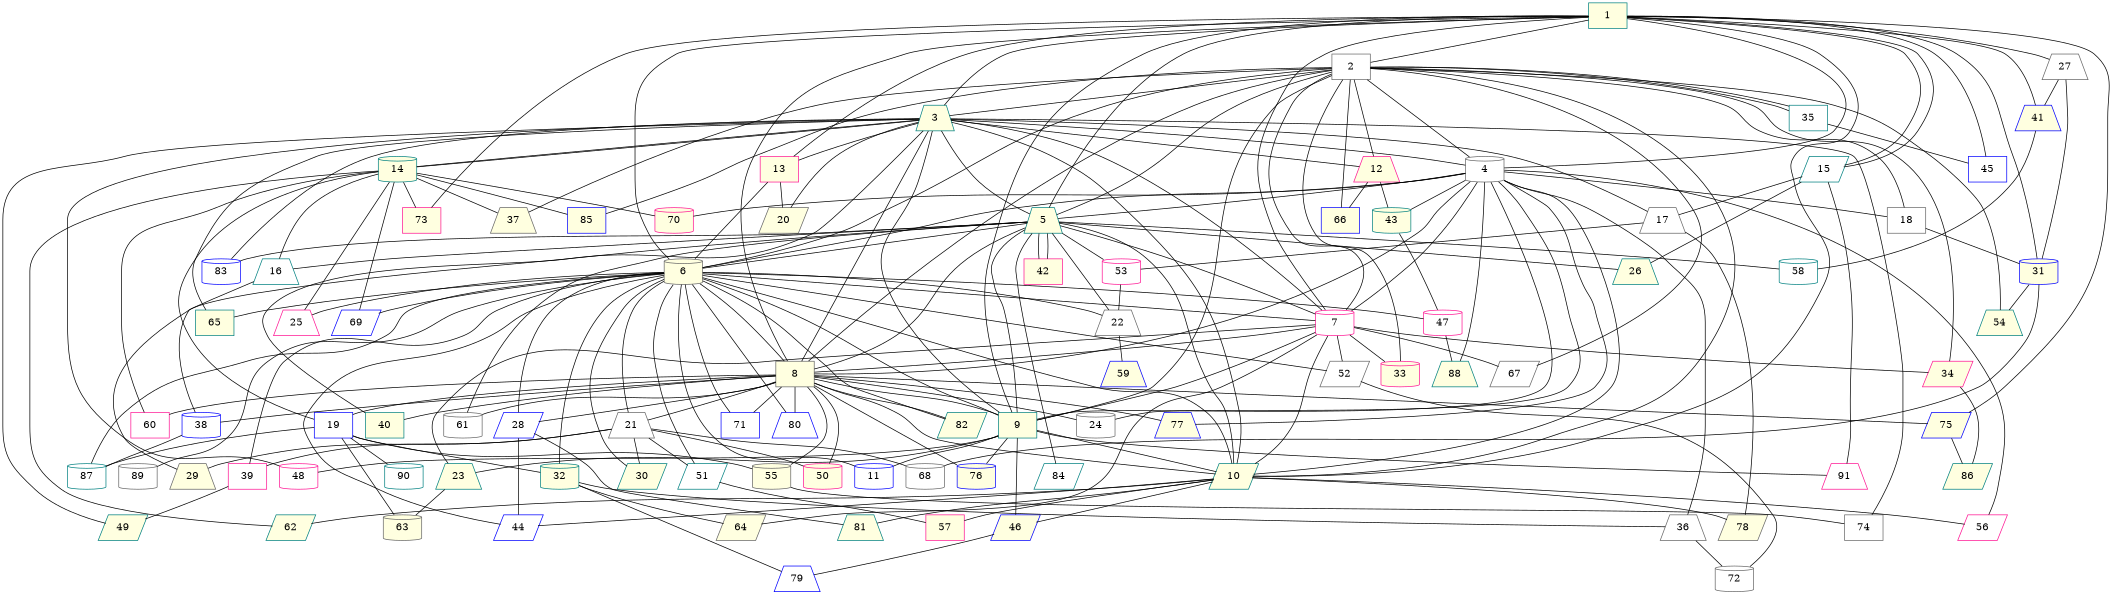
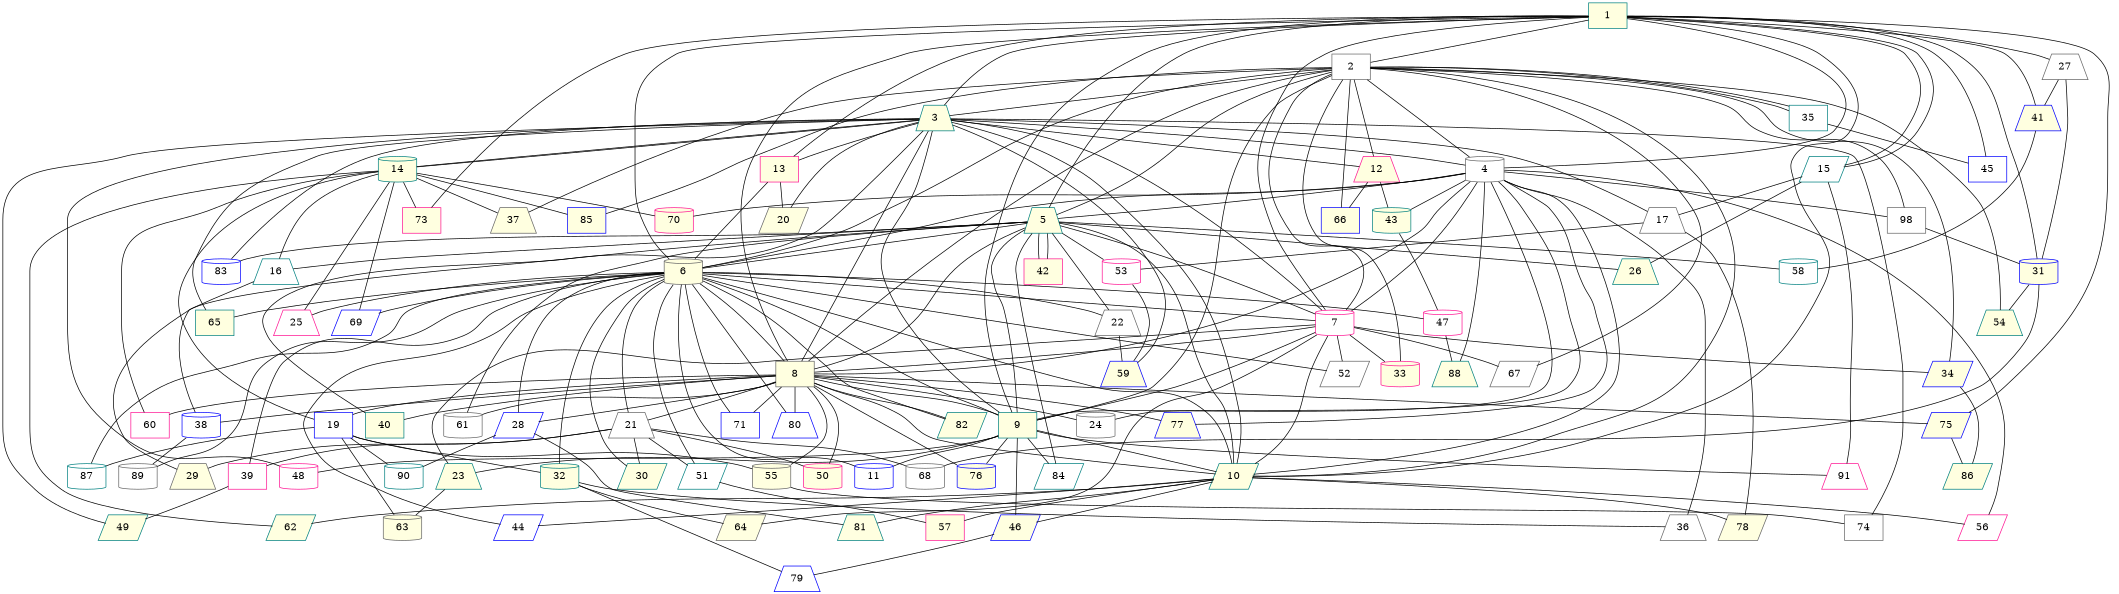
(978, 181) -> (1099, 208)
(1906, 220) -> (1906, 220)
(1120, 297) -> (1149, 322)
(1948, 374) -> (1948, 374)
none -> (1034, 445)
(152, 448) -> (170, 451)
(518, 476) -> (459, 451)
(1734, 579) -> none
